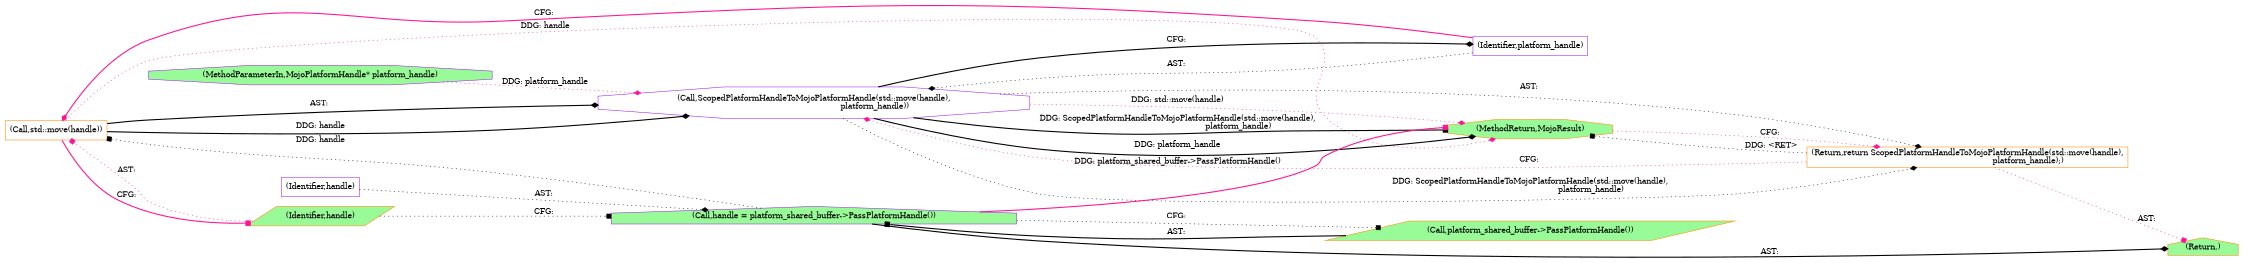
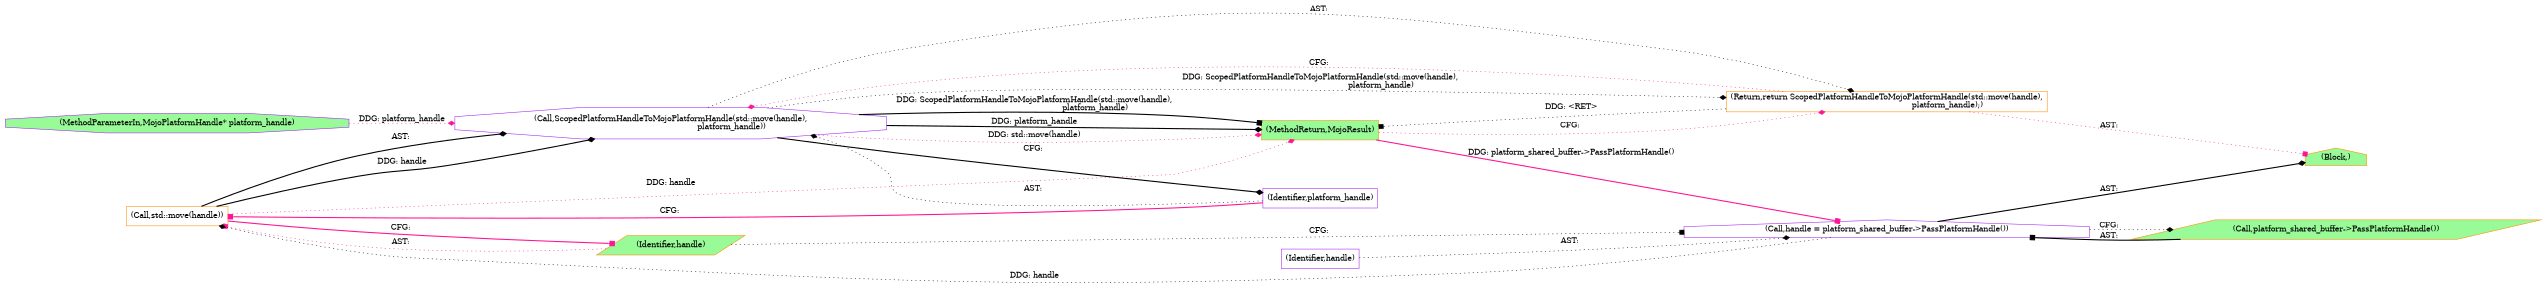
(753, 10) -> (748, 217)
(1530, 129) -> (1320, 130)
(438, 167) -> (1028, 282)
(1217, 191) -> (1605, 180)
(814, 216) -> (1887, 230)
(1196, 224) -> (2128, 230)
(2203, 247) -> (2336, 158)
